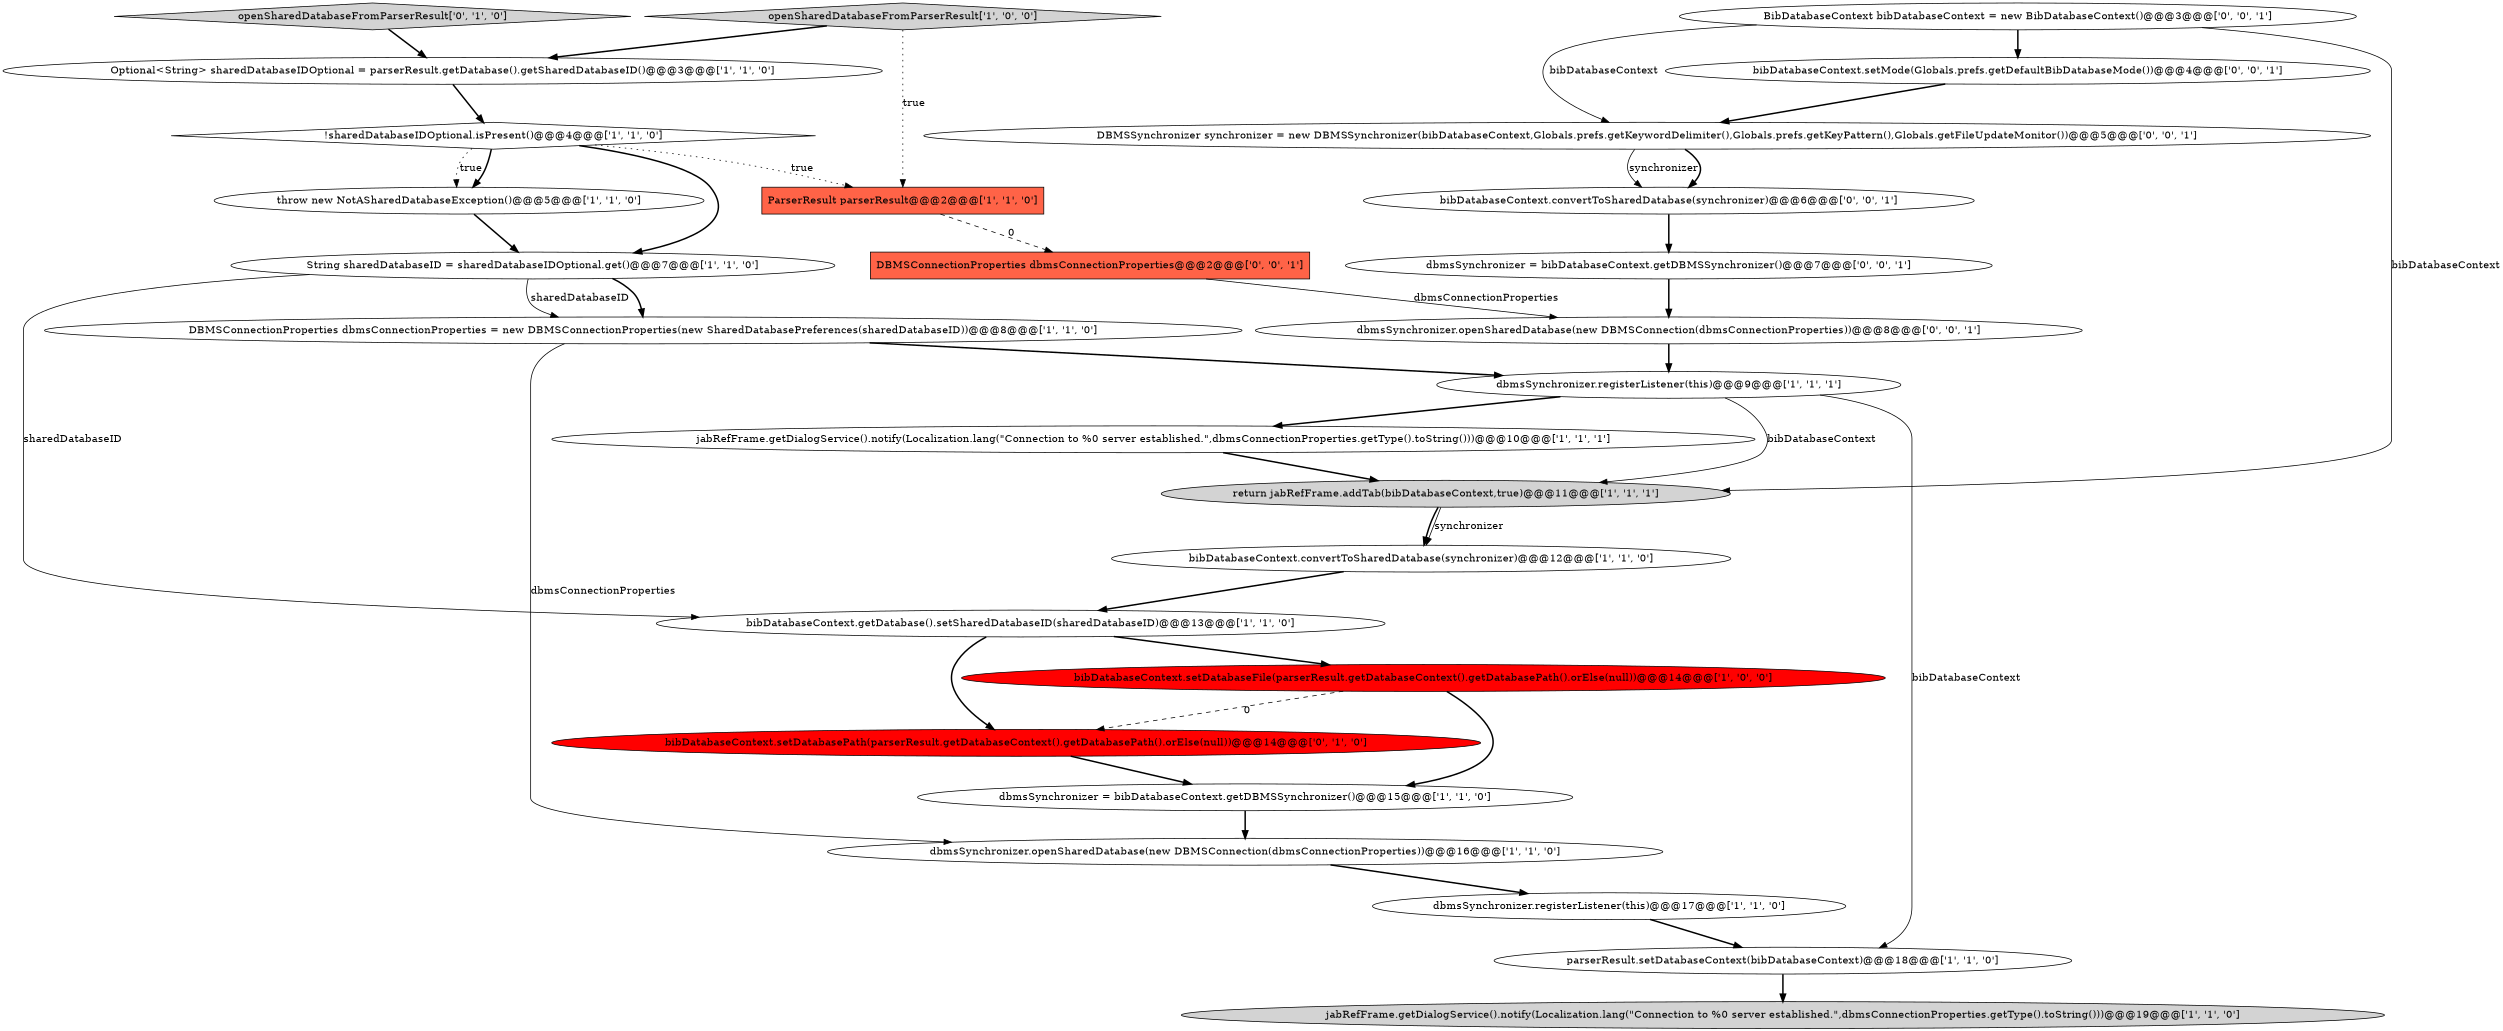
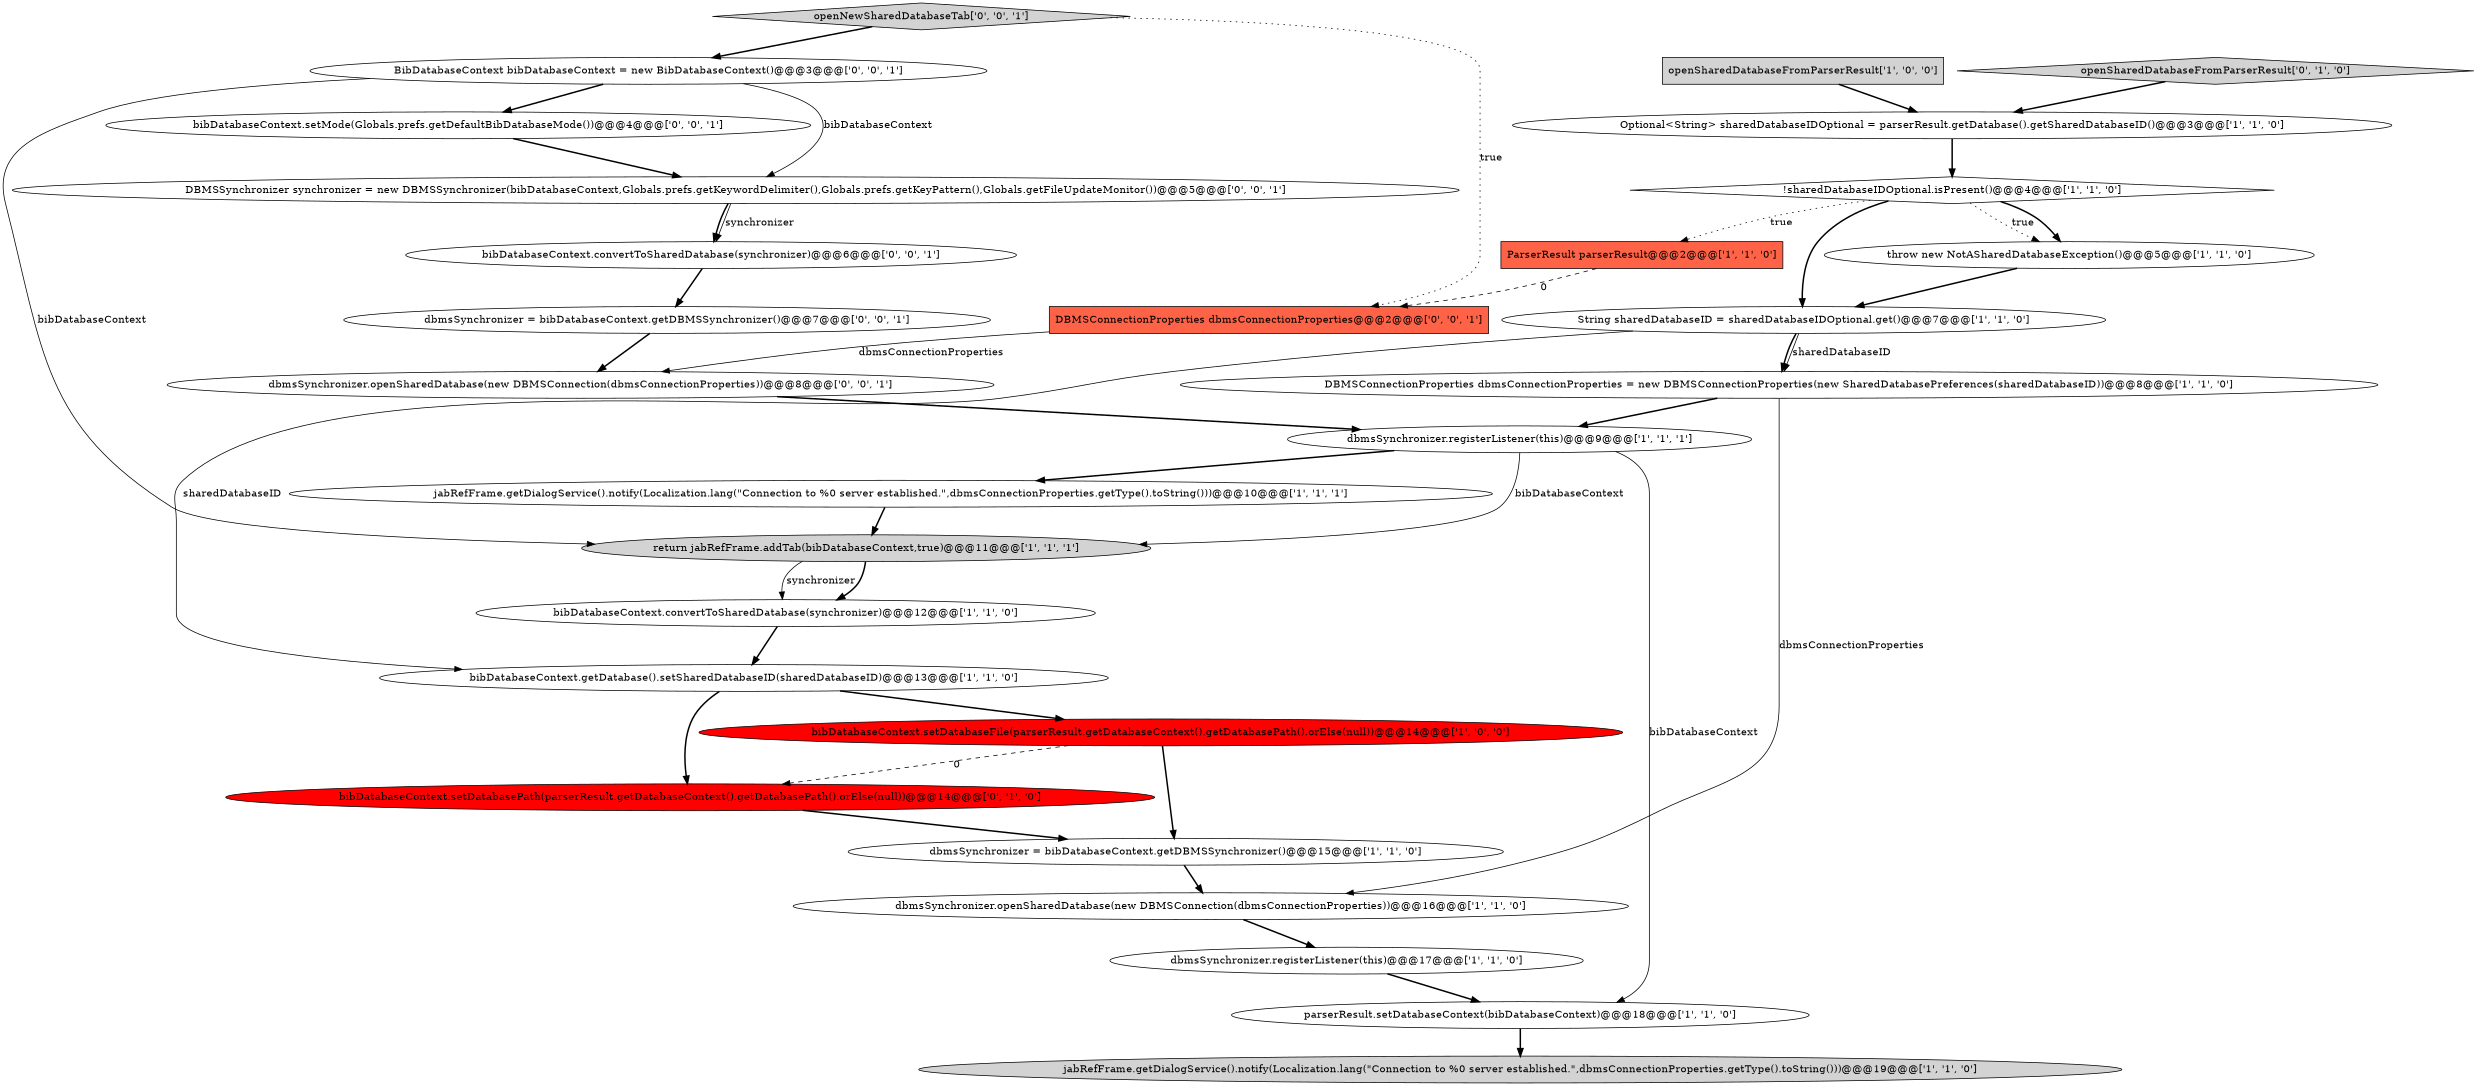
(903, 16) -> (1803, 71)
none -> (921, 16)
(903, 105) -> none
